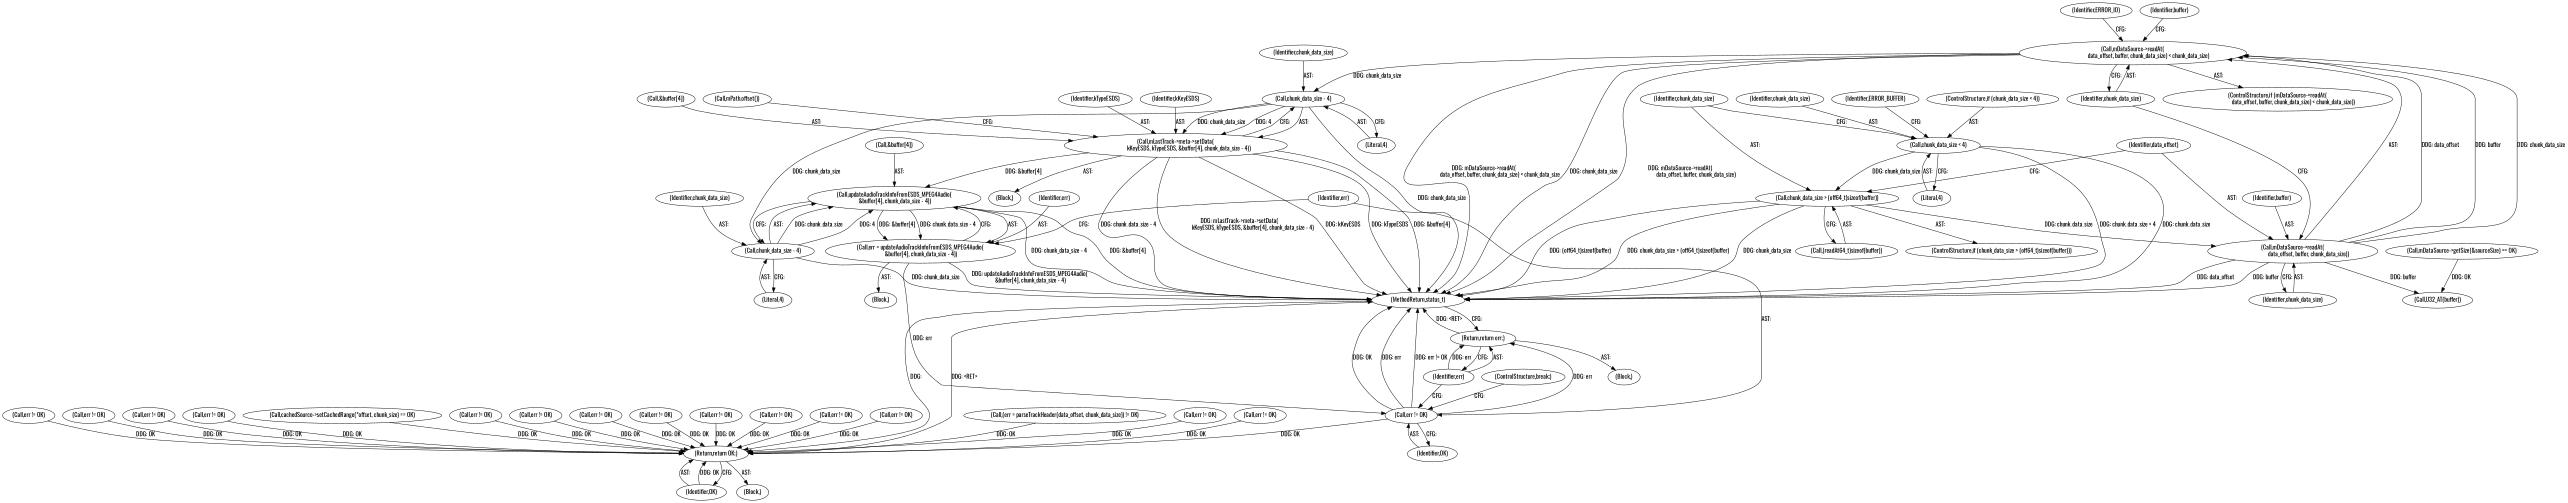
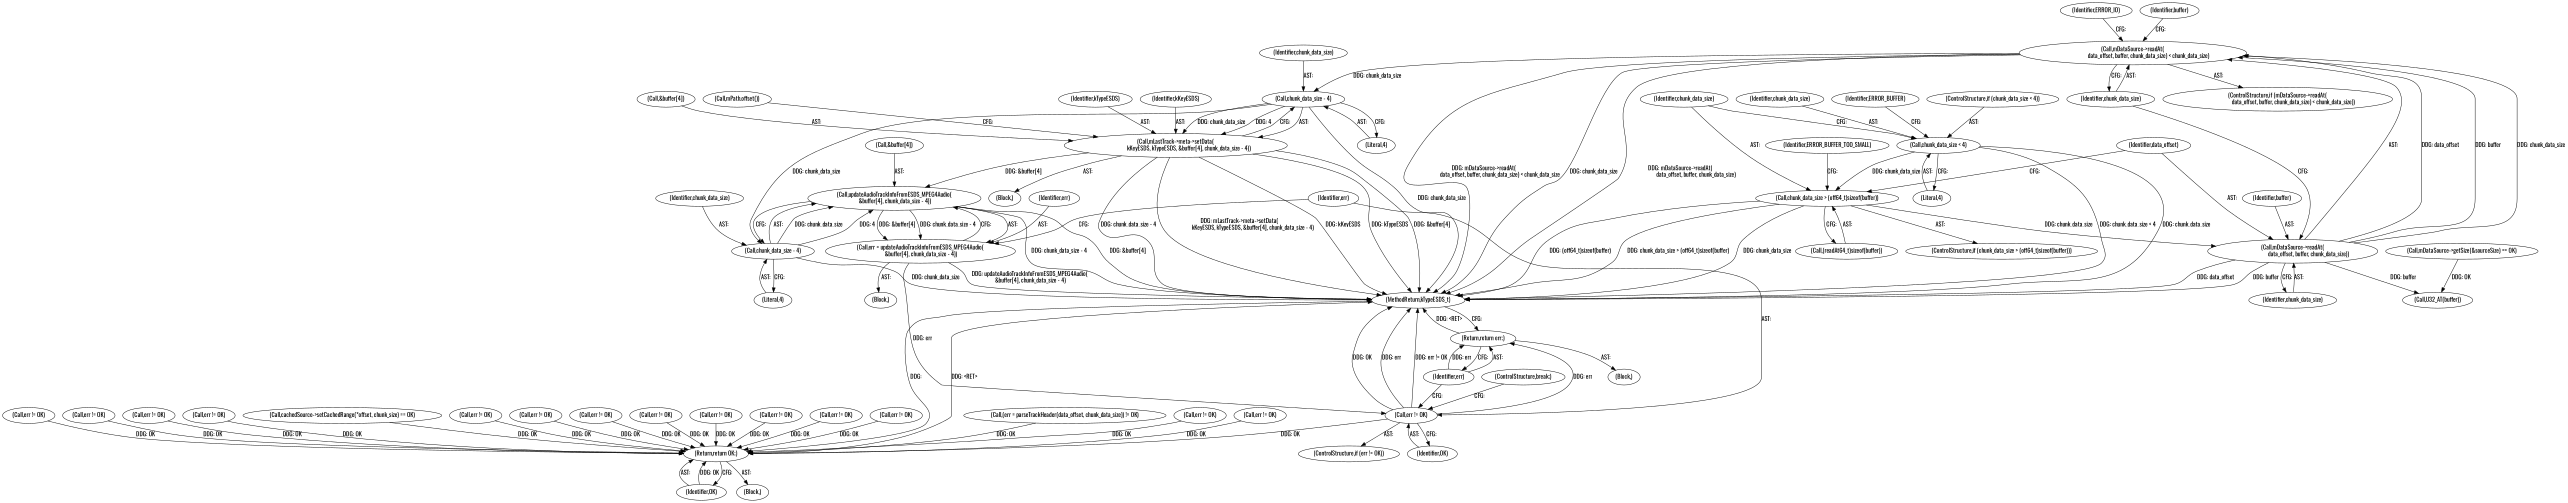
none -> (1827, 145)
(1418, 300) -> (1418, 300)
none -> (1349, 454)
